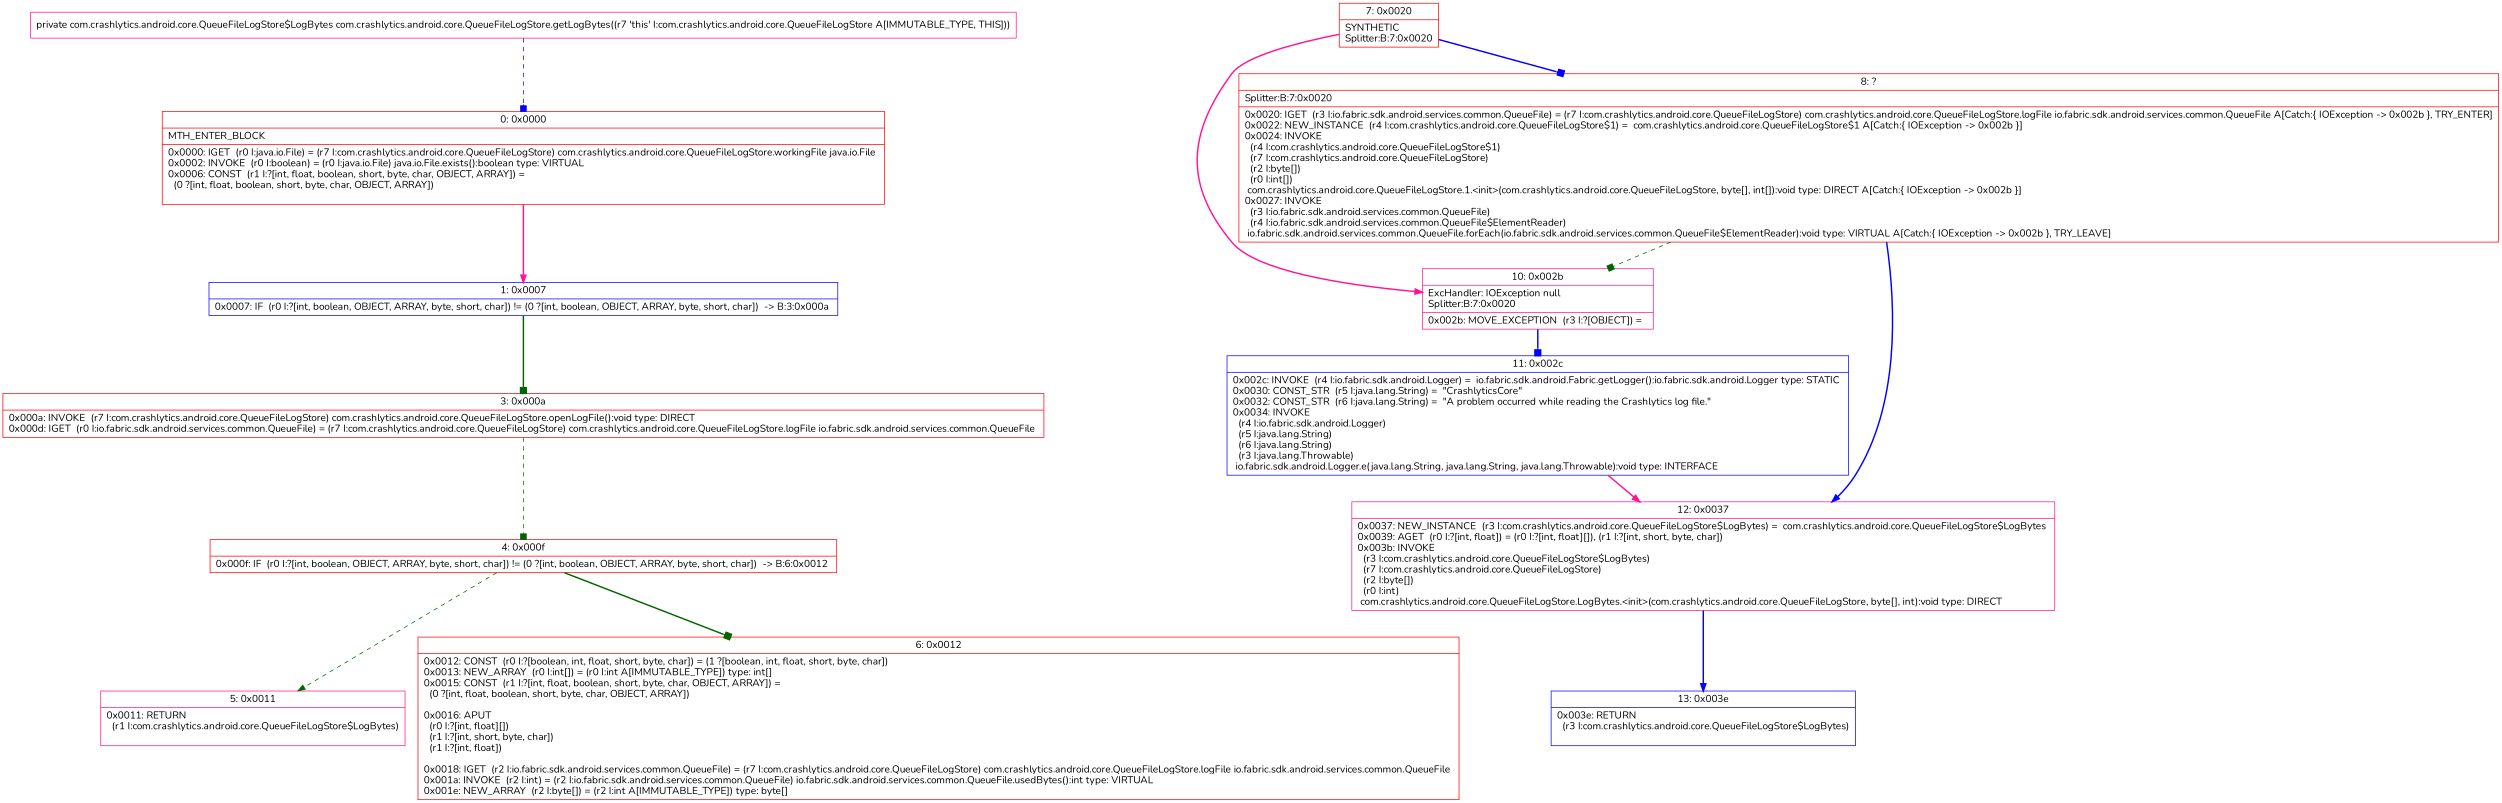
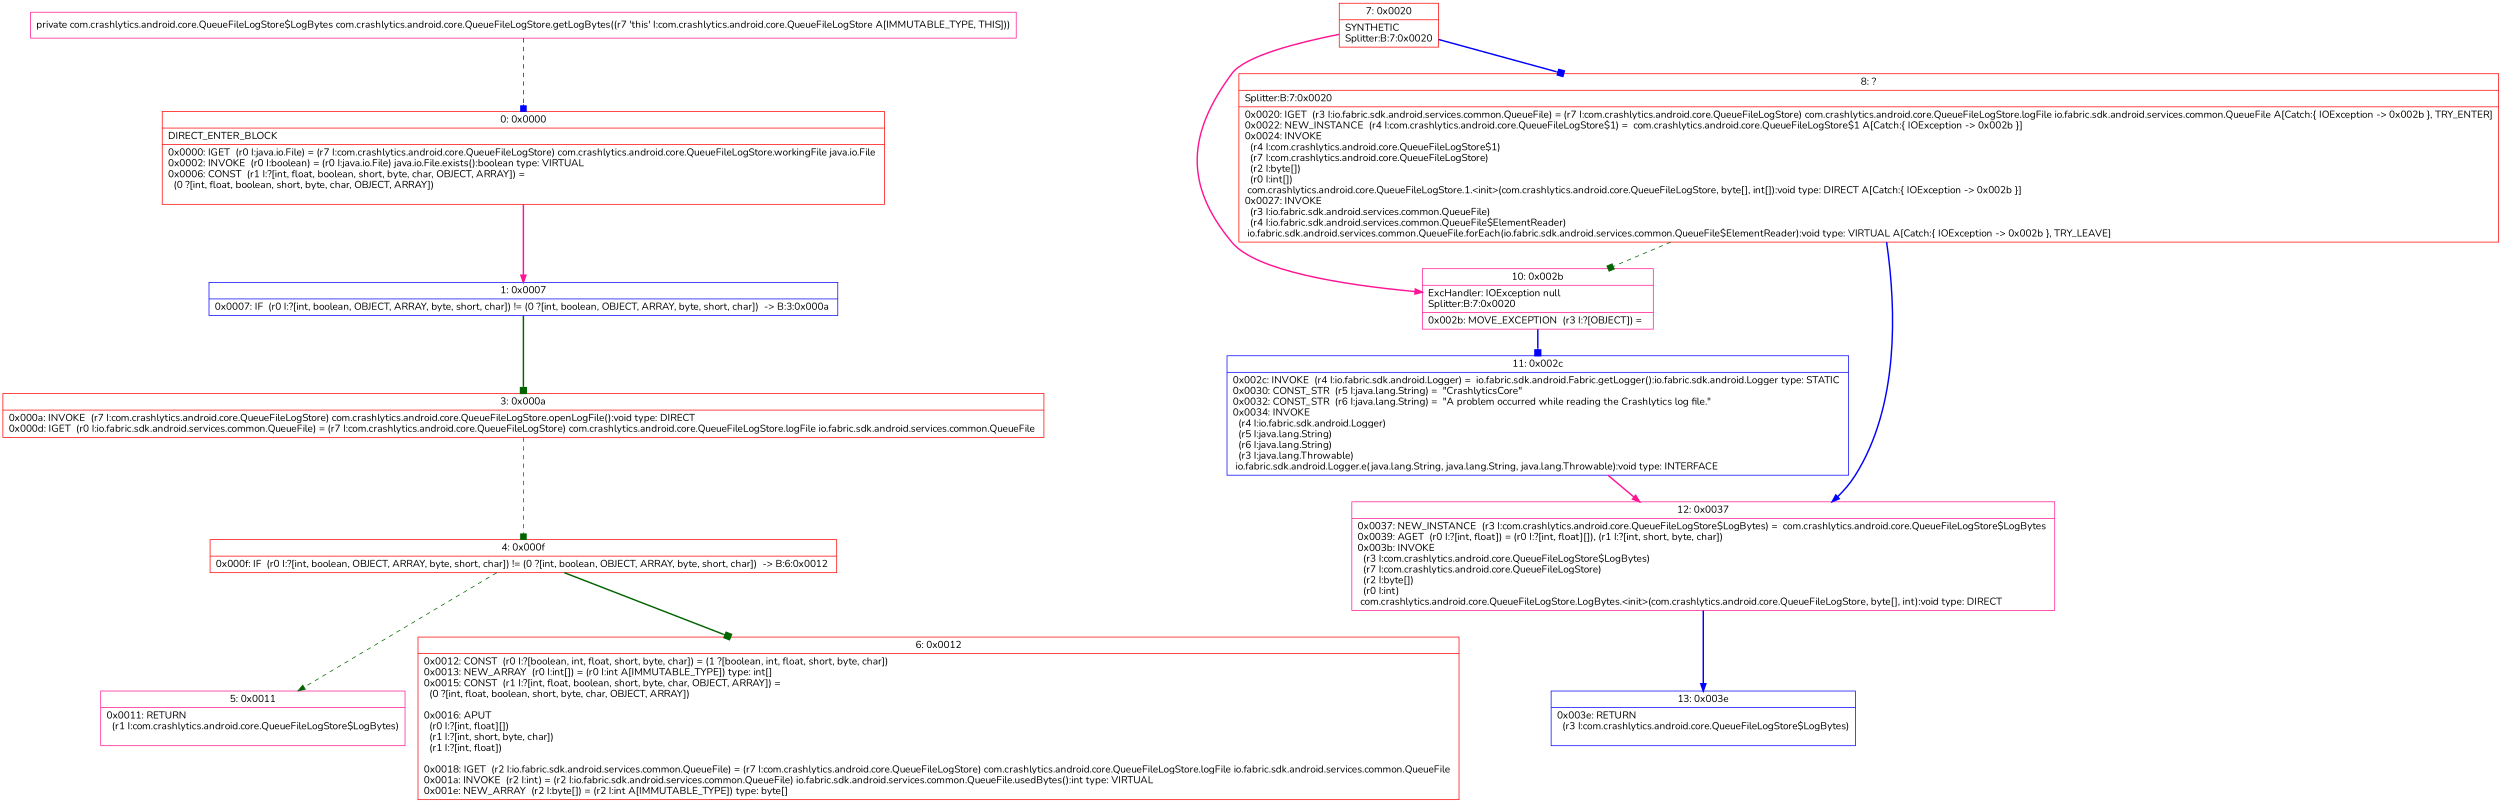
(217, 136) -> (223, 136)
